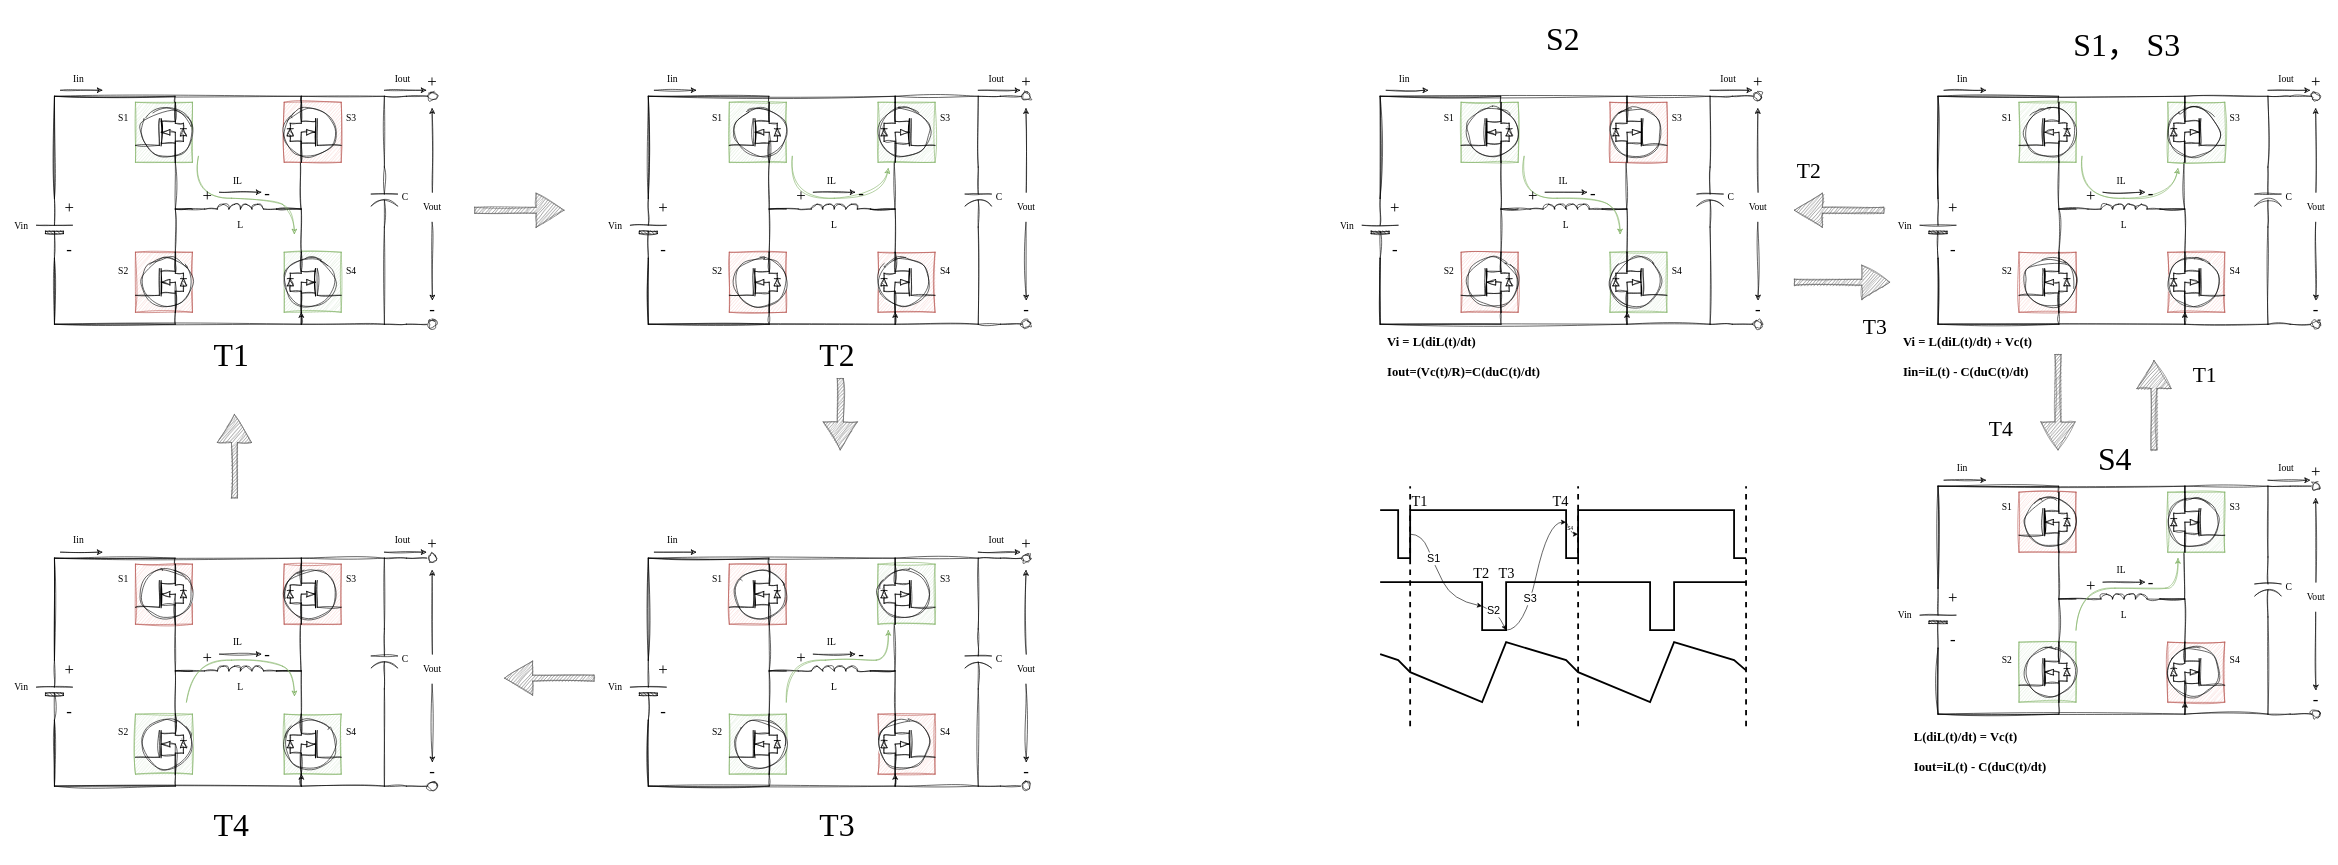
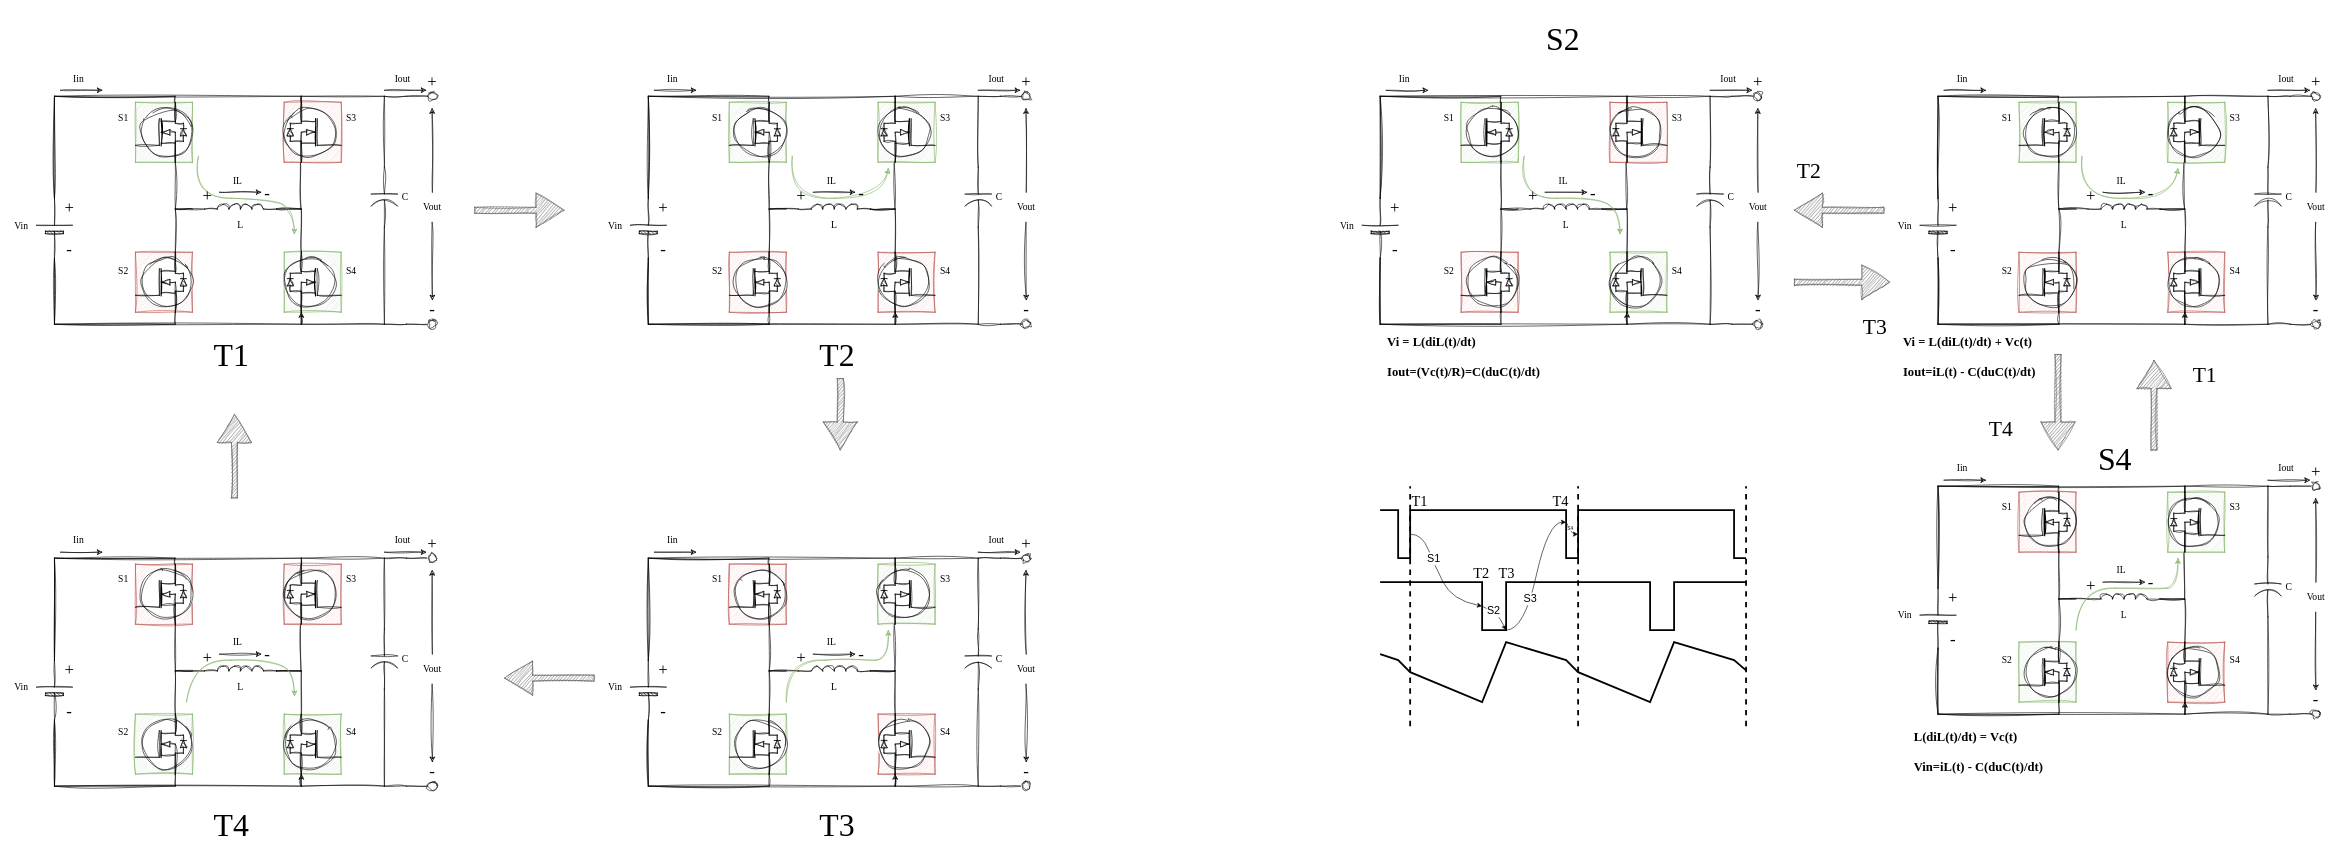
(2127, 45) -> none
(1982, 350) -> (1987, 350)
(1998, 746) -> (1992, 746)
